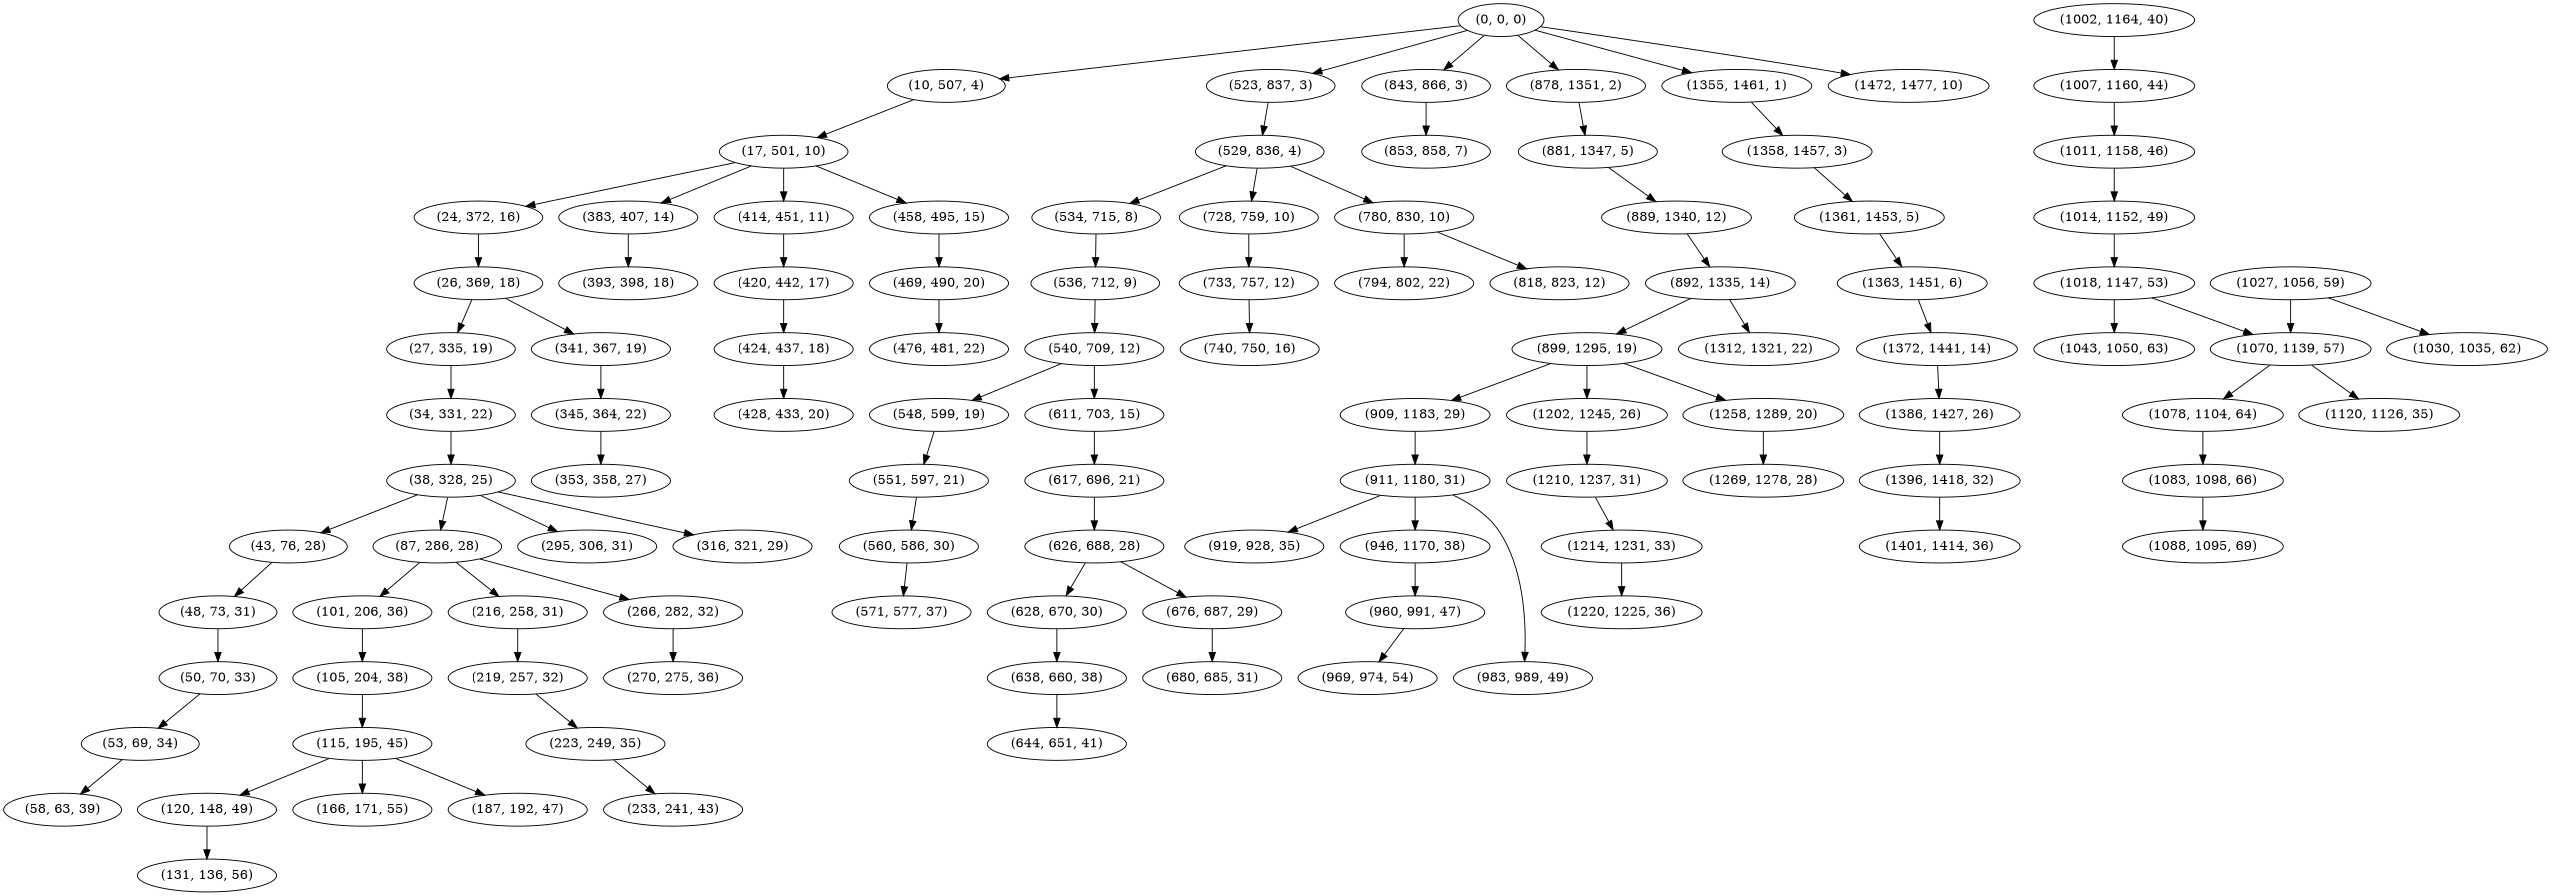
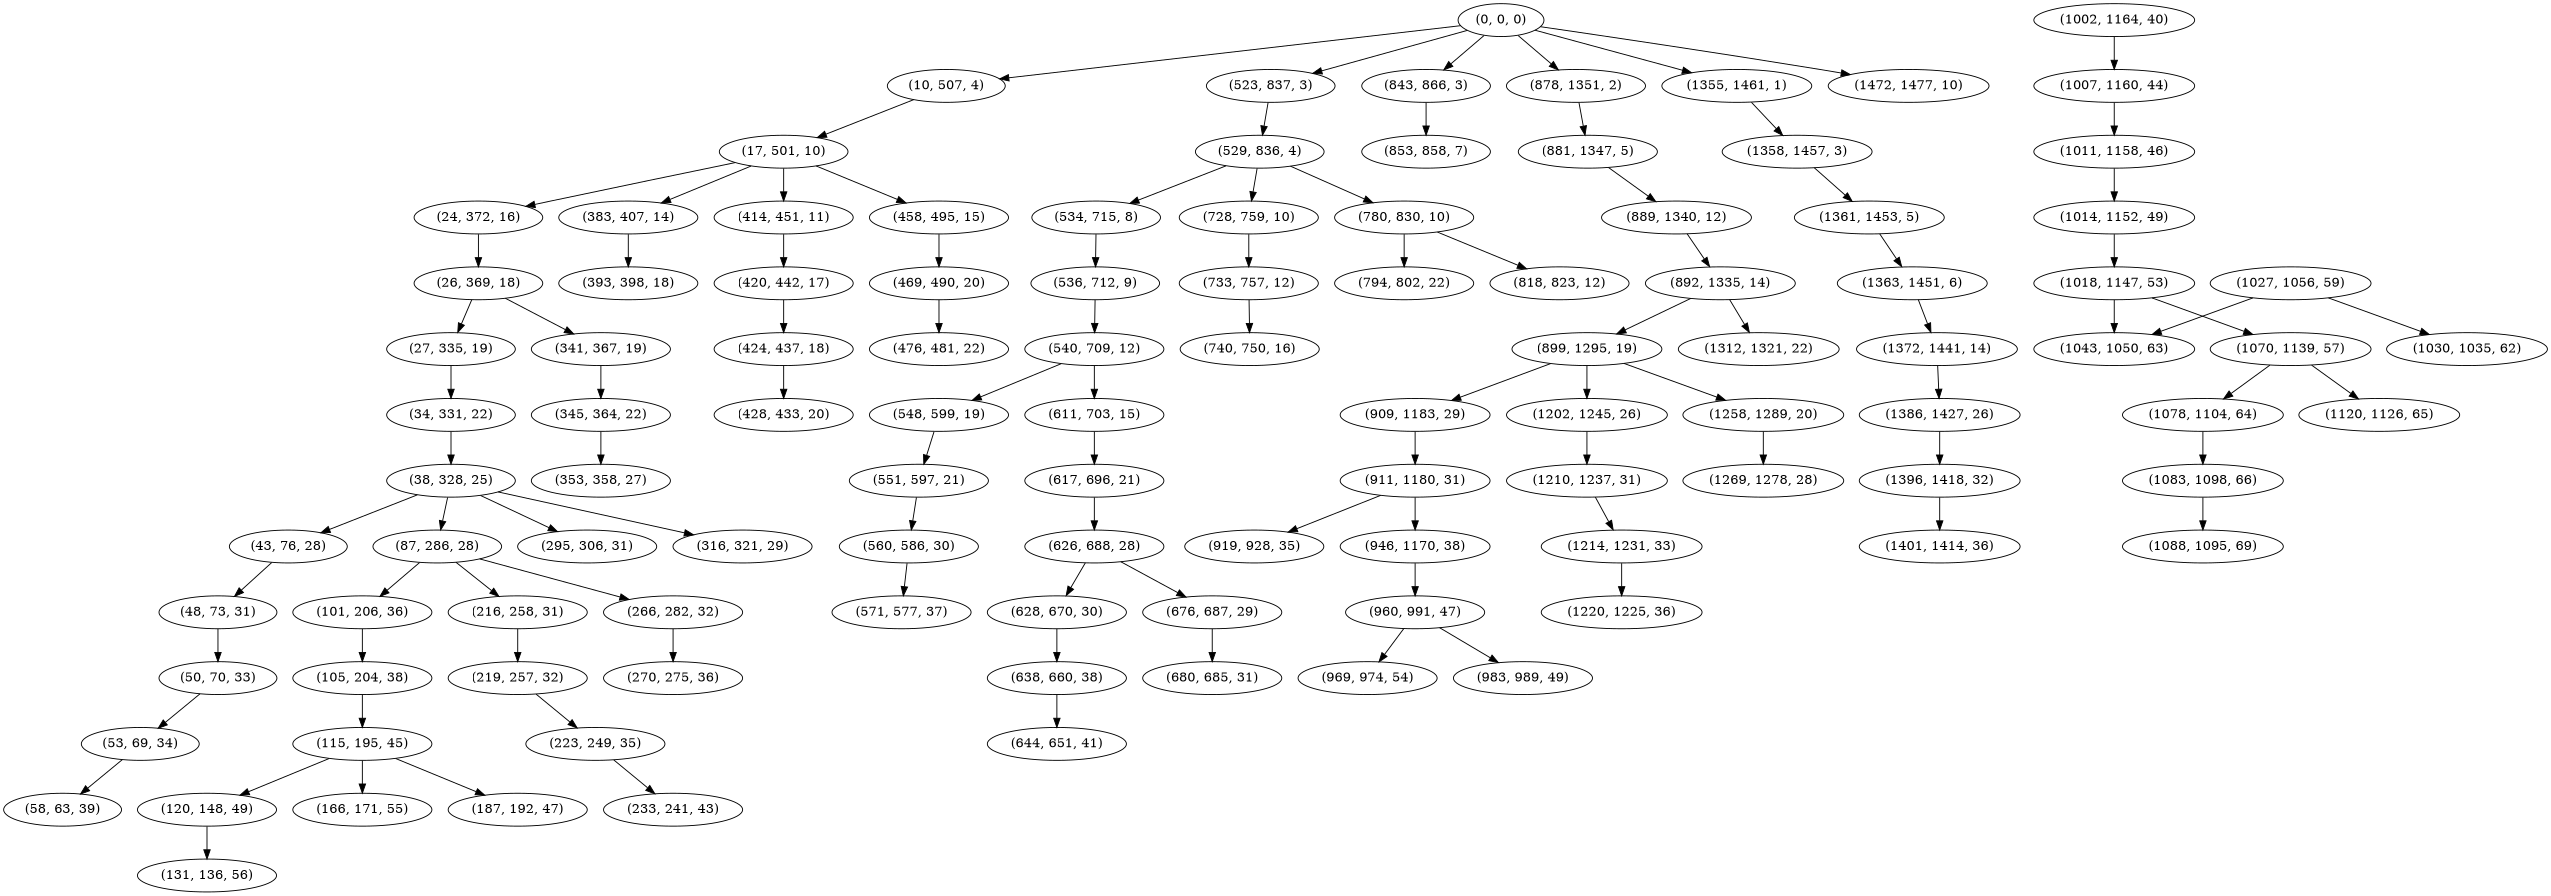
(2291, 312) -> (2211, 313)
(2379, 415) -> (2379, 415)
(1514, 561) -> (1465, 643)
